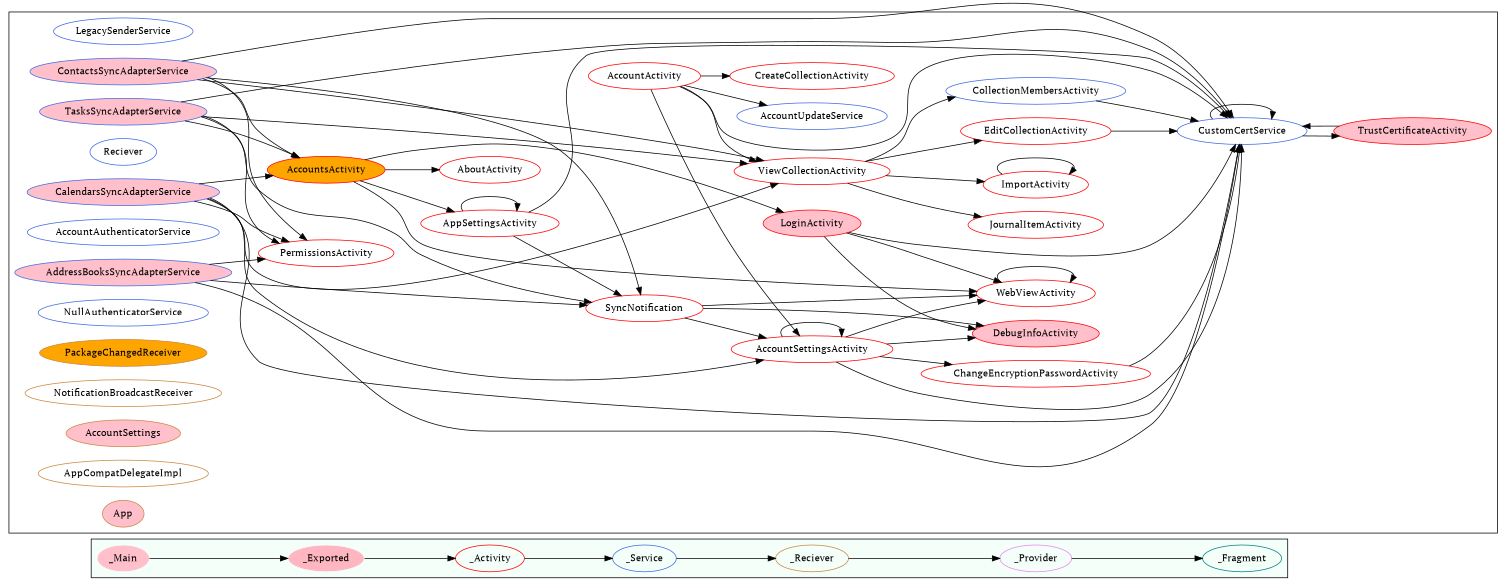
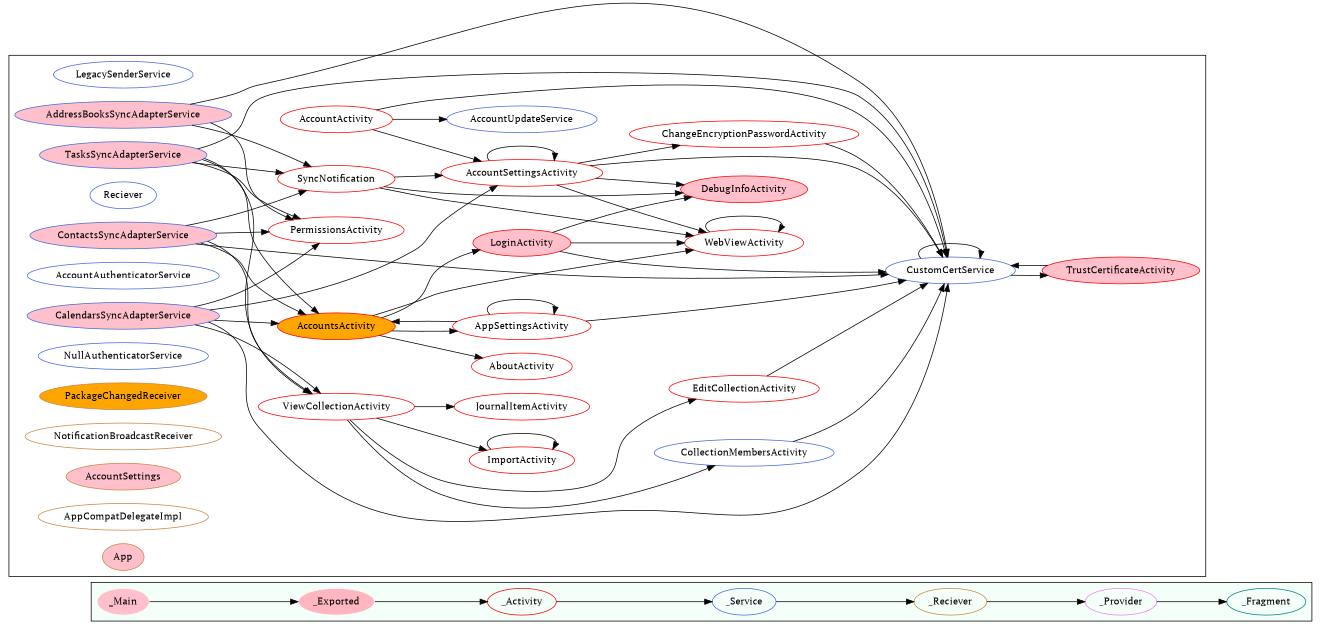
(812, 76) -> none
(720, 135) -> none
(559, 261) -> (428, 321)
